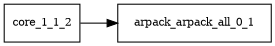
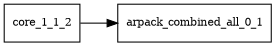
(195, 23) -> (195, 23)
